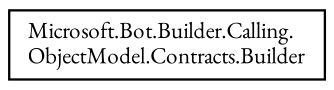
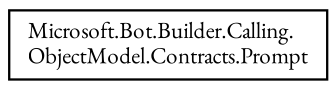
(167, 45) -> (168, 45)
